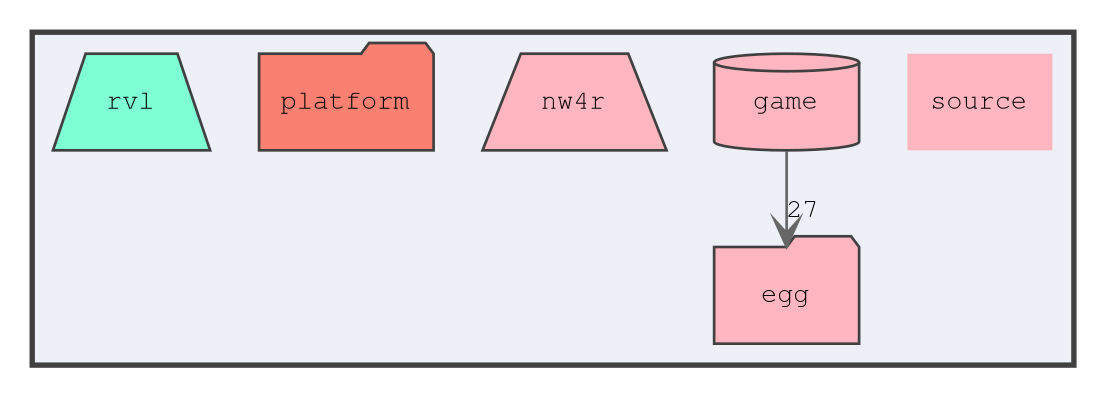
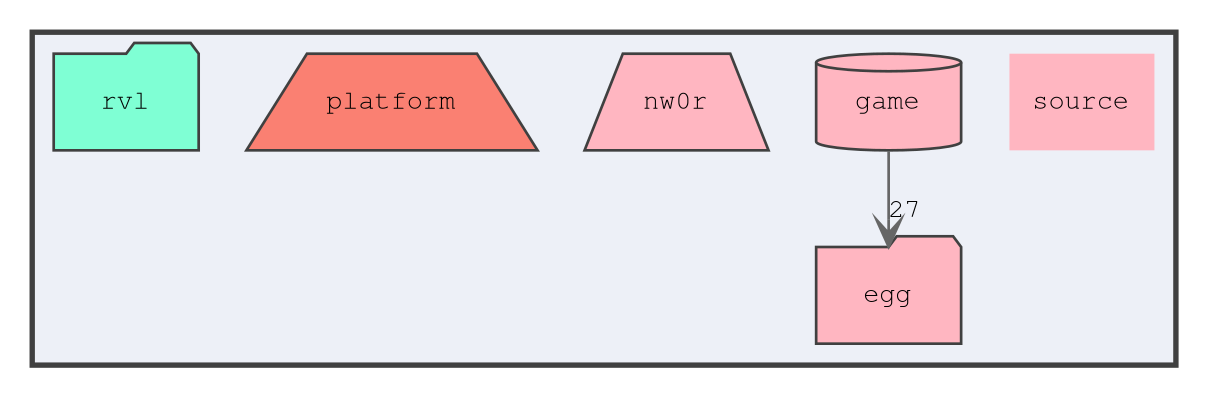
(132, 102) -> (126, 102)
(346, 102) -> (392, 102)
(575, 102) -> (677, 102)
